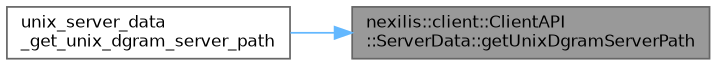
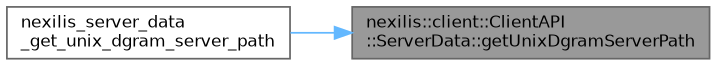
(148, 33) -> (148, 33)
